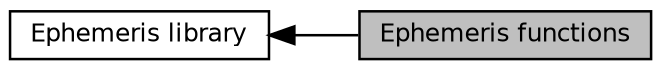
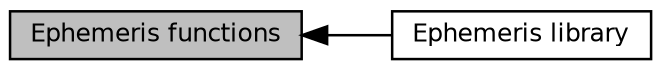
(326, 35) -> (359, 35)
